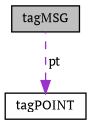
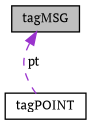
(46, 56) -> (25, 69)
